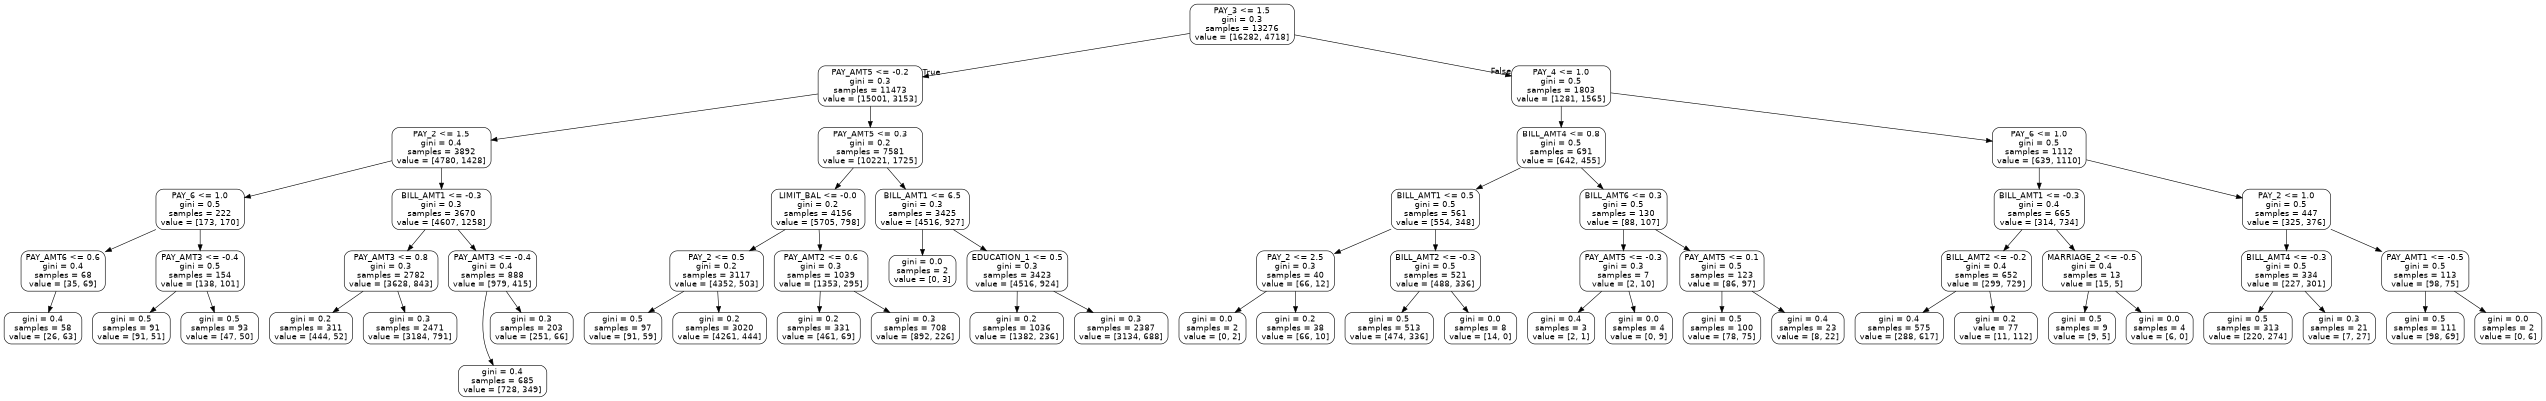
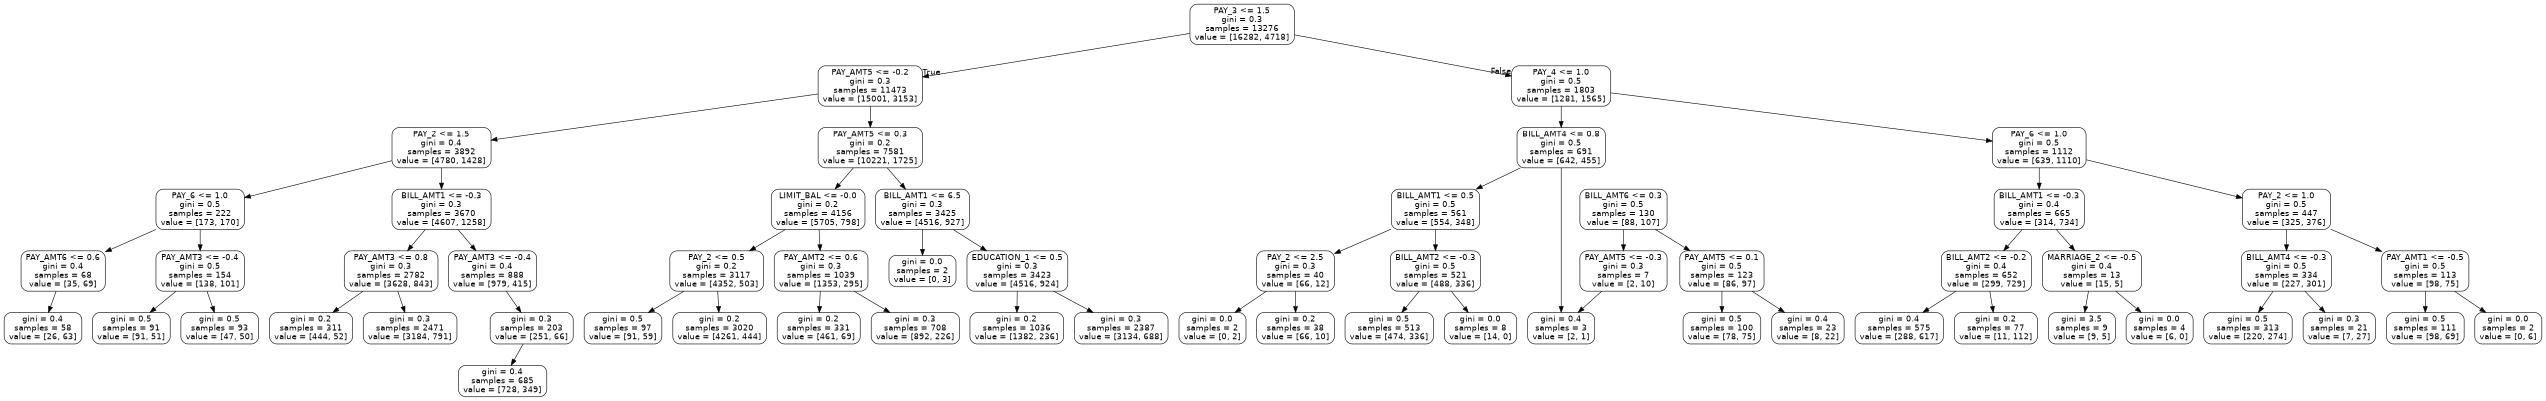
(1590, 176) -> (1561, 237)
(483, 326) -> (519, 352)
(1639, 328) -> none
(1996, 328) -> (1996, 328)
(2082, 328) -> (2082, 328)
